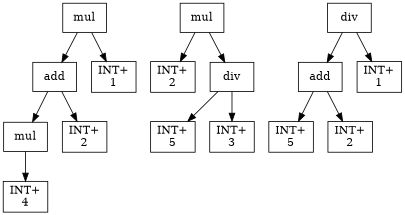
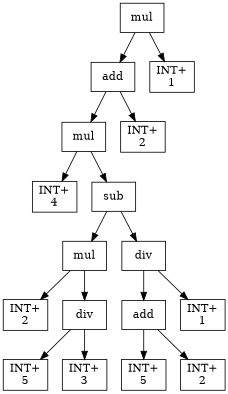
none -> (114, 197)
